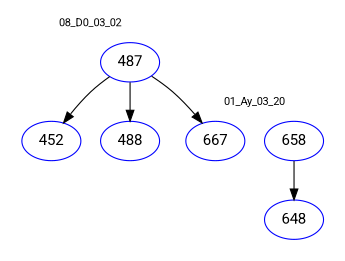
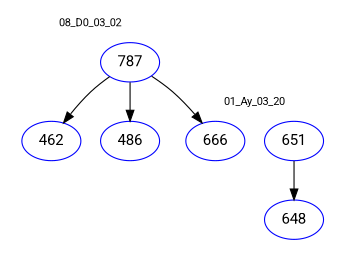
(130, 62) -> (130, 62)
(51, 141) -> (51, 141)
(130, 141) -> (130, 141)
(215, 141) -> (215, 141)
(294, 141) -> (294, 141)
